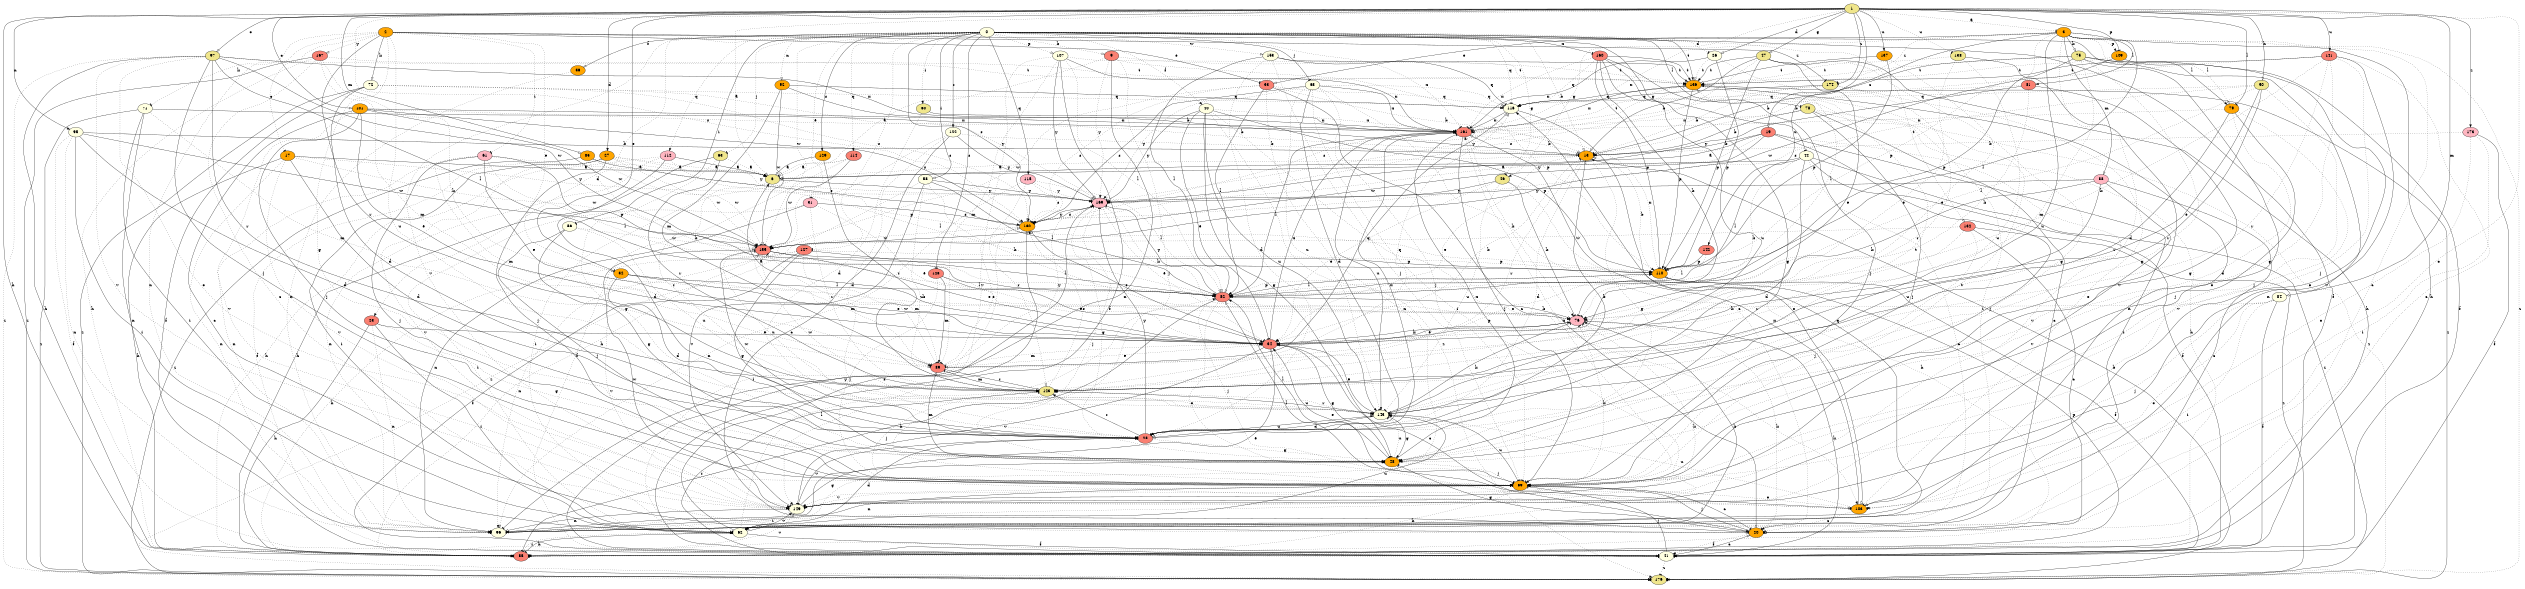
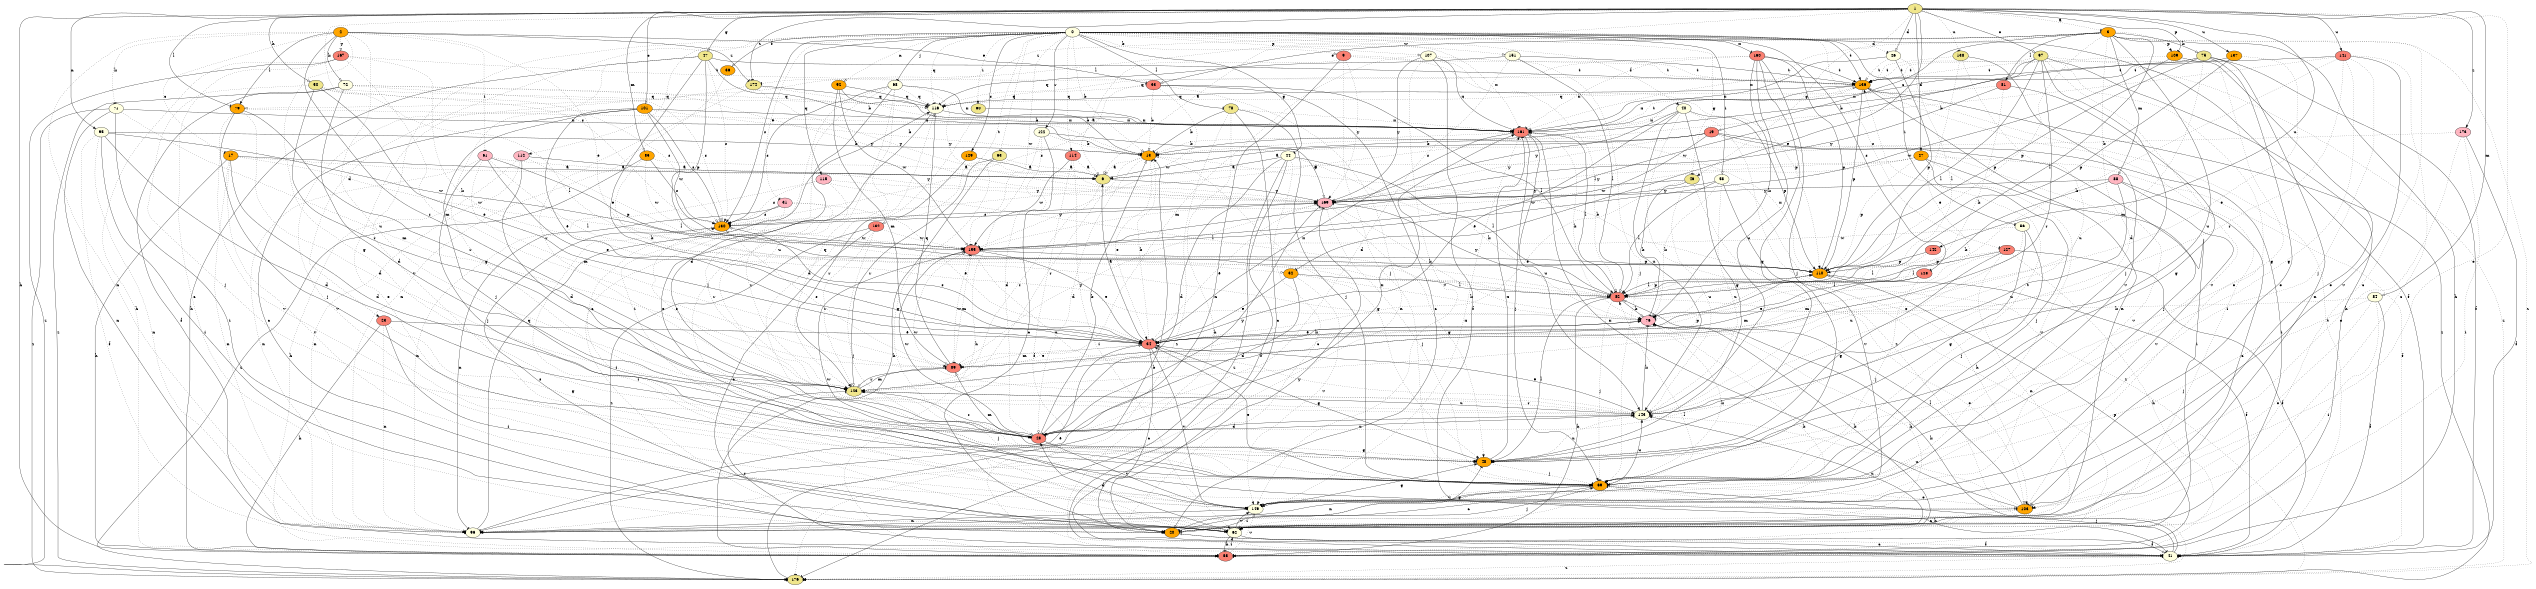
(1270, 56) -> (1513, 56)
(1829, 289) -> (2305, 243)
(1405, 434) -> none
